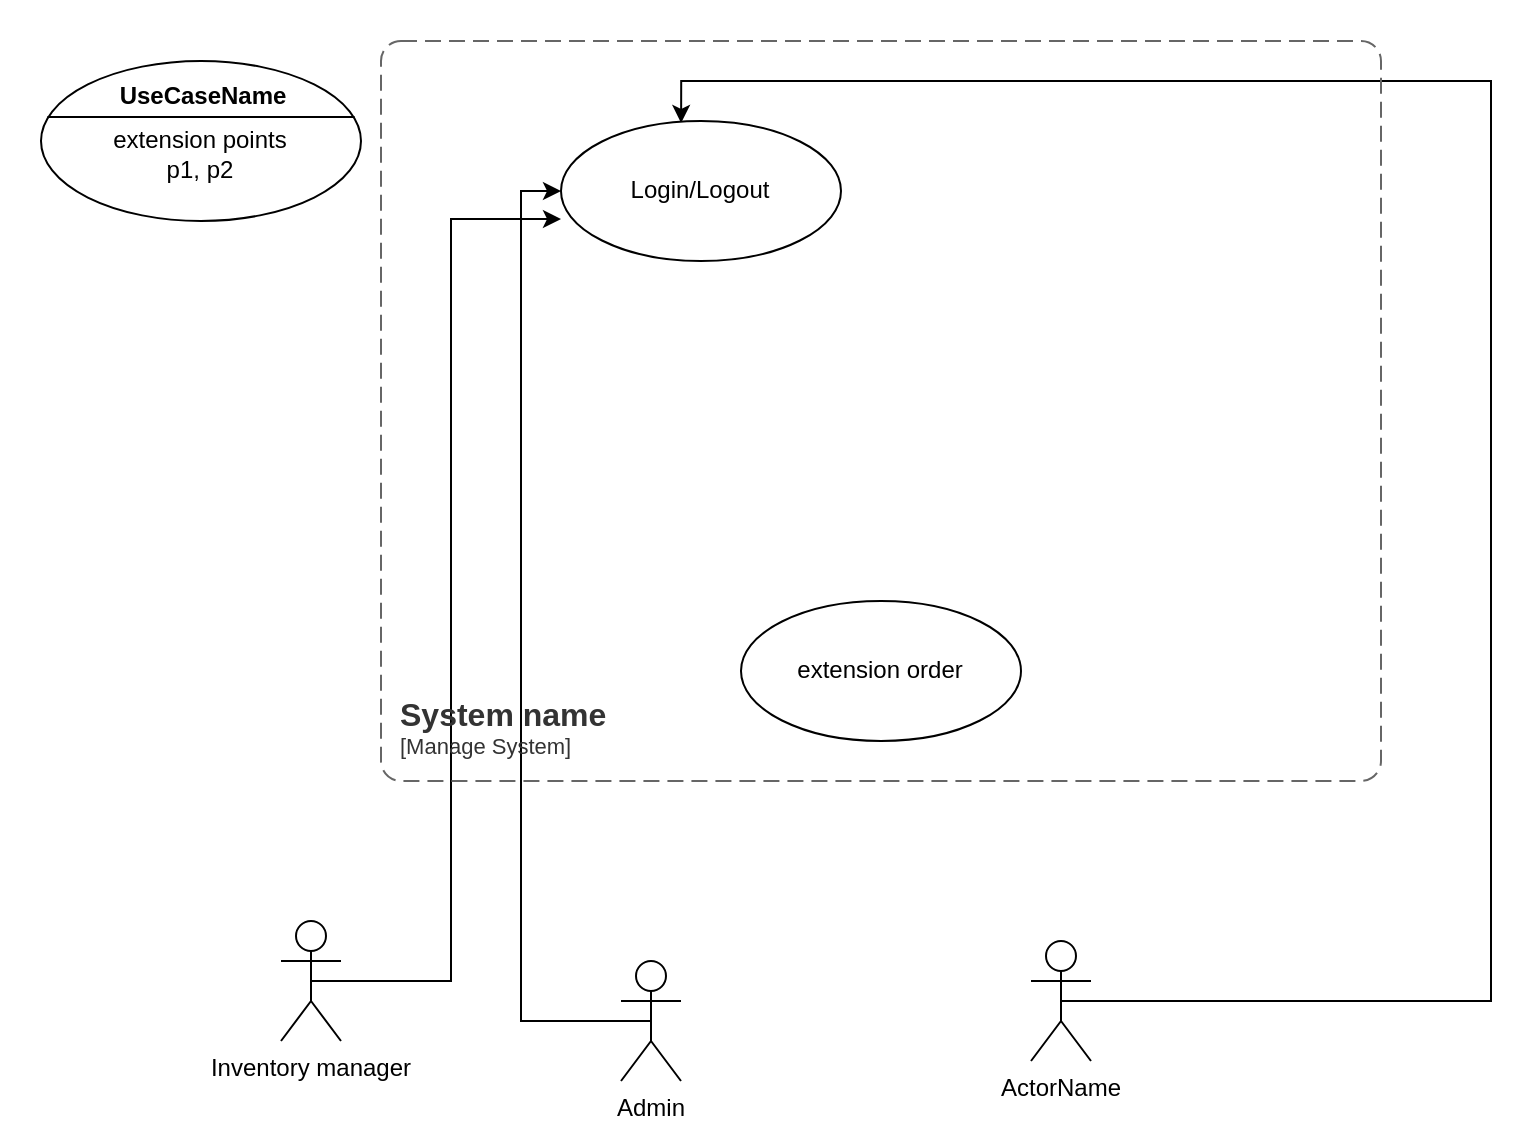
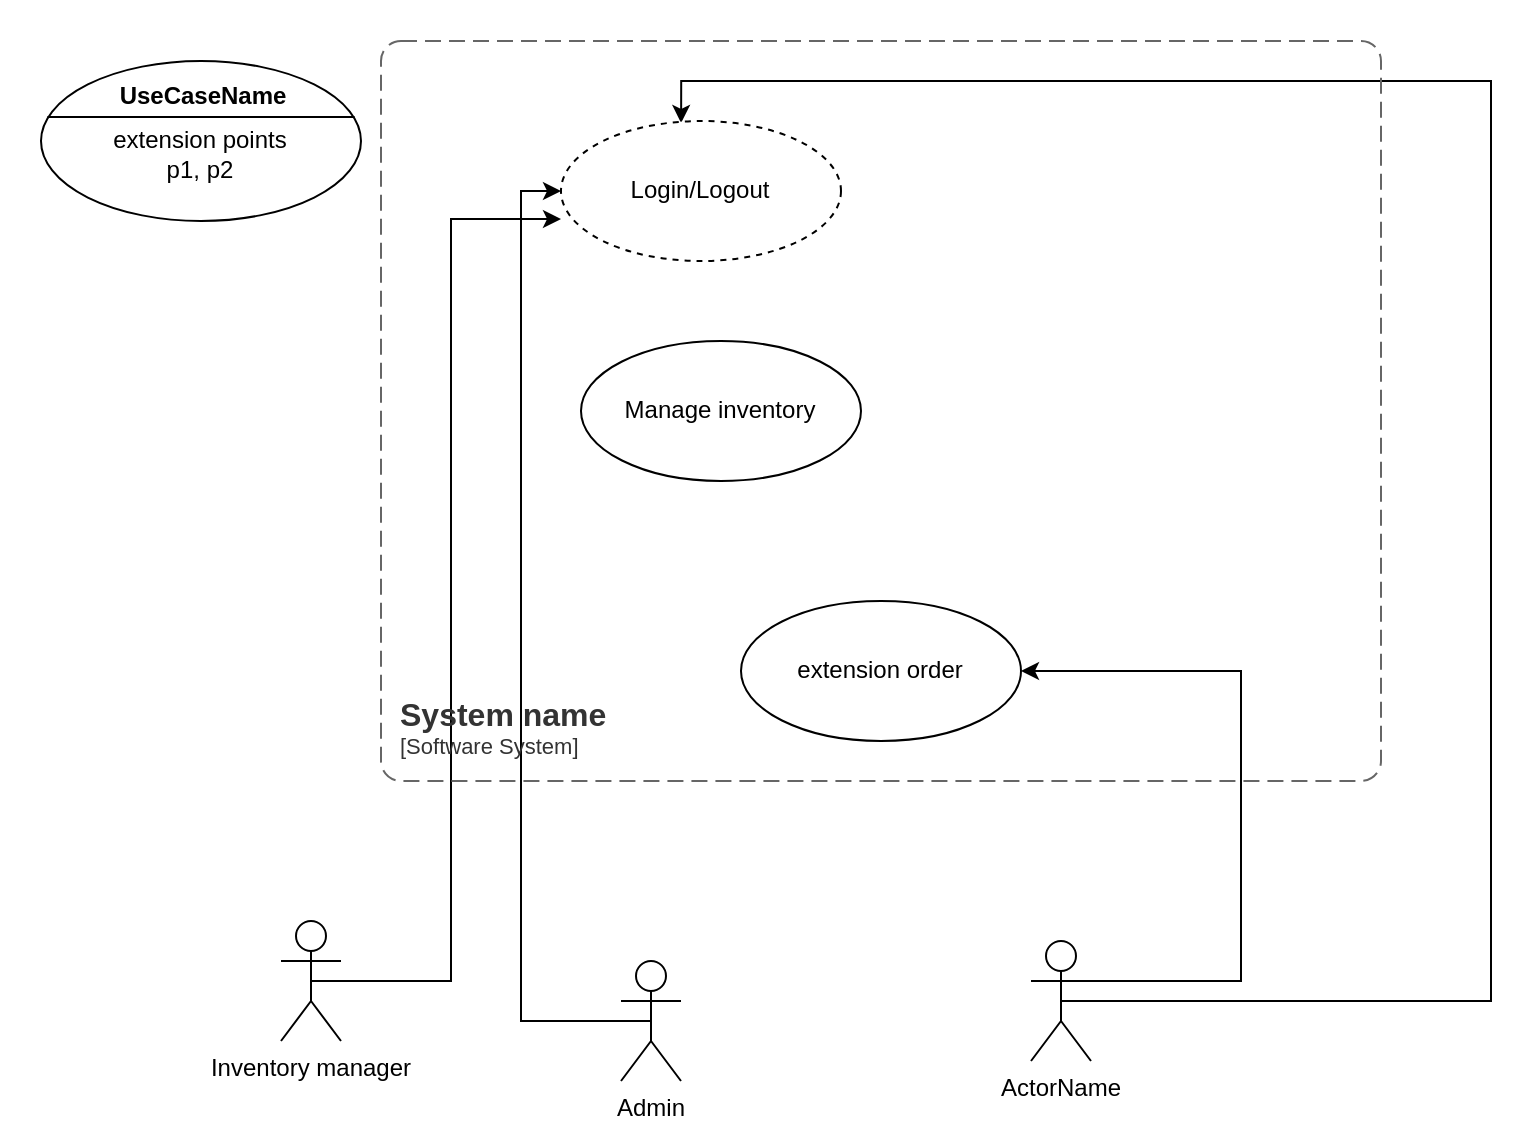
(701, 191) -> (701, 191)
none -> (721, 411)
(491, 733) -> (503, 733)
none -> (1241, 797)
